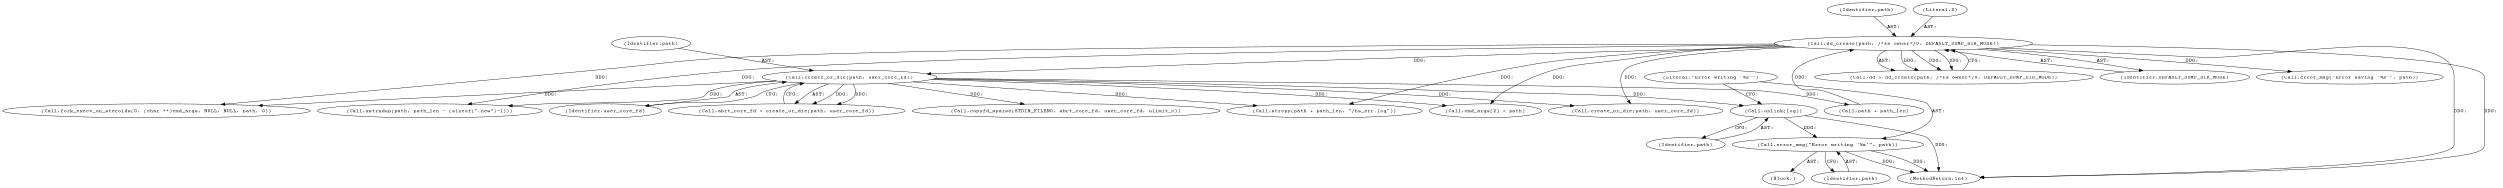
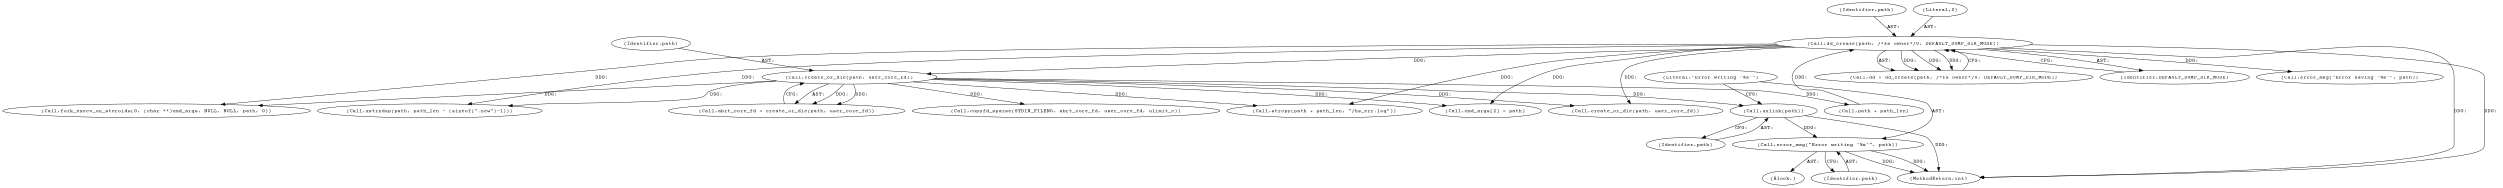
(2049, 60) -> (2049, 60)
(605, 111) -> none
(1774, 111) -> (1774, 111)
